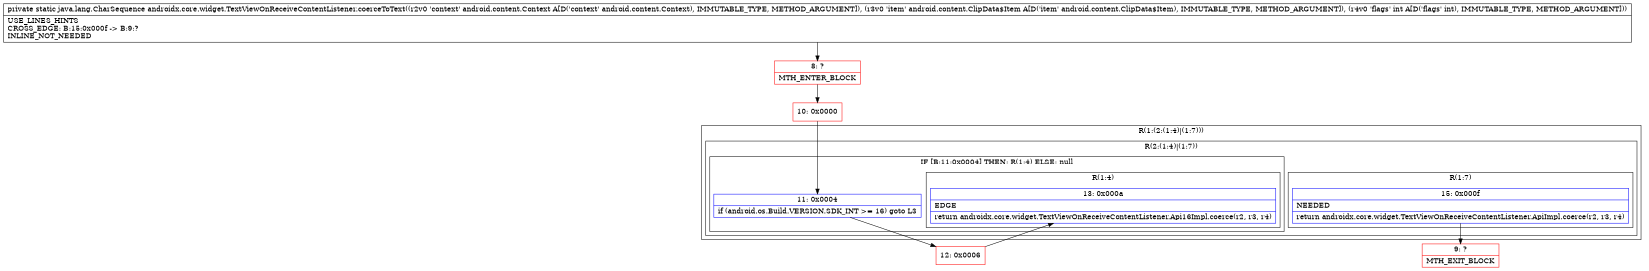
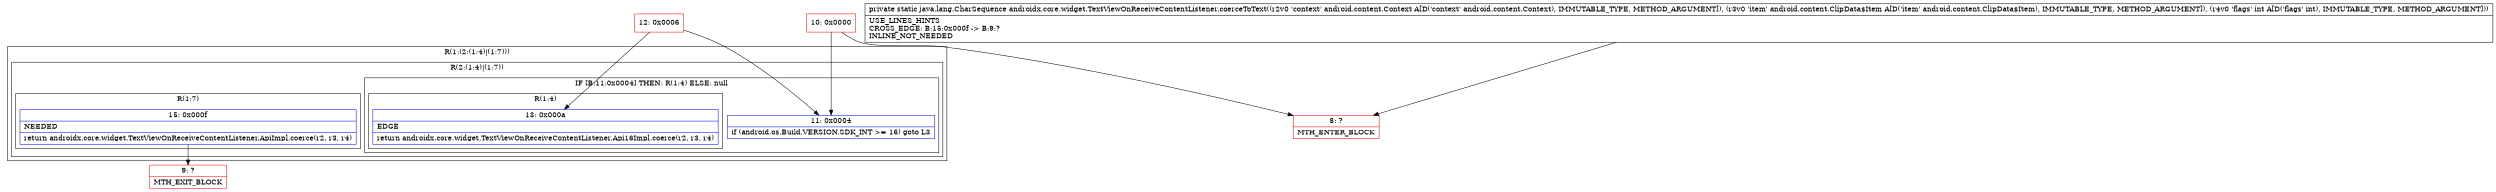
(817, 91) -> (1065, 66)
(882, 228) -> (757, 66)
